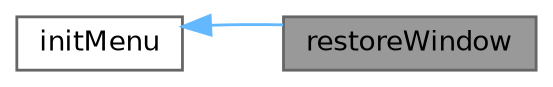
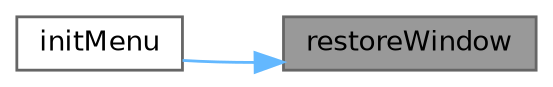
(247, 25) -> (219, 62)
